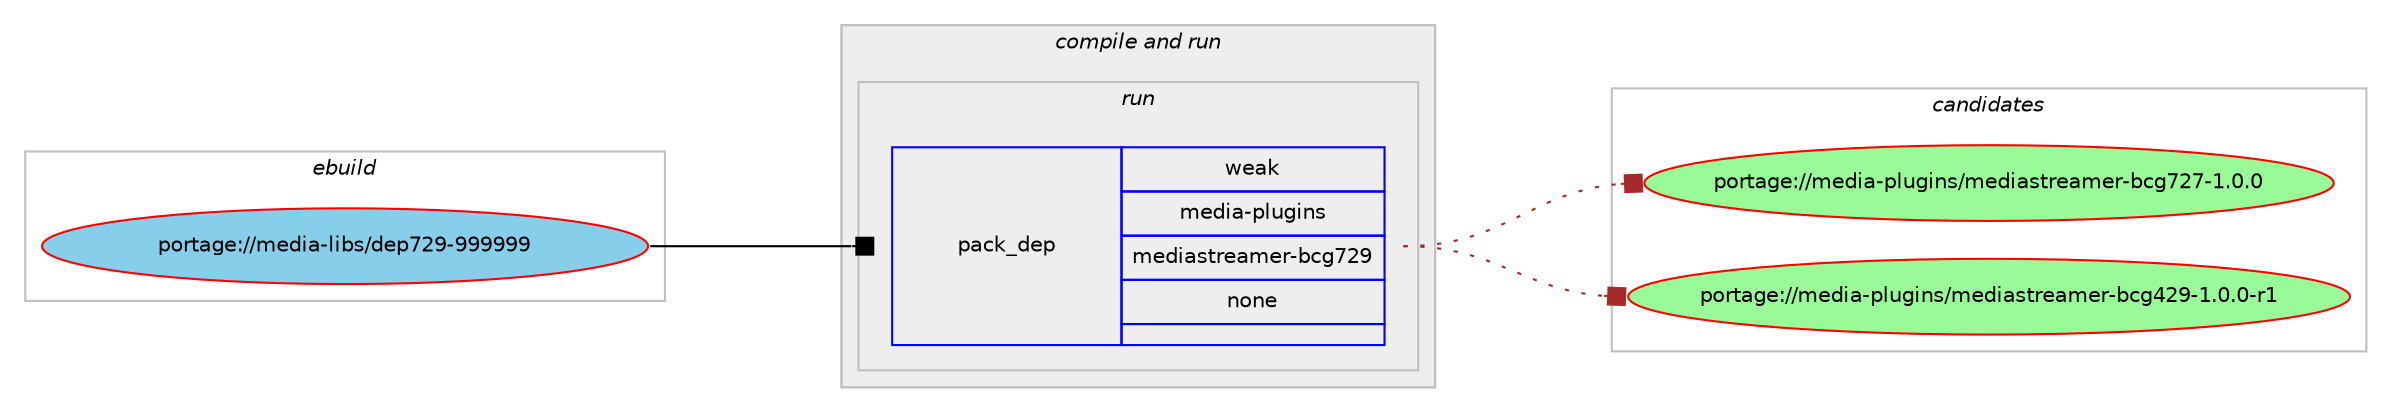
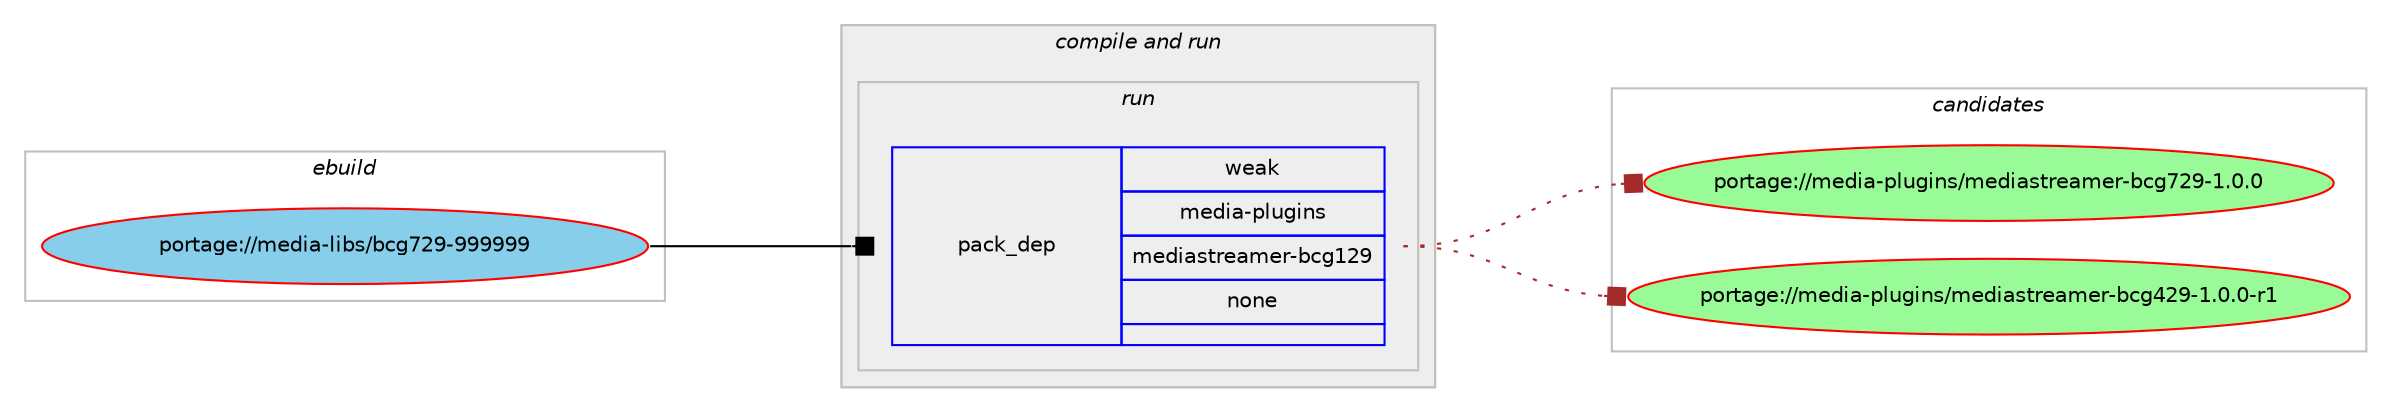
(1989, 183) -> (1989, 183)
(345, 246) -> (345, 246)
(1253, 257) -> (1253, 257)
